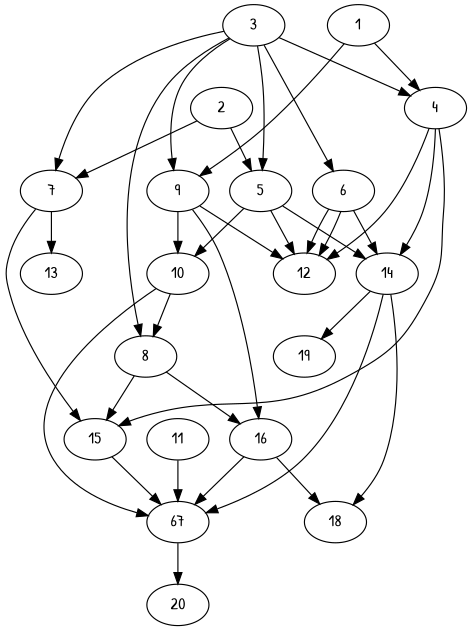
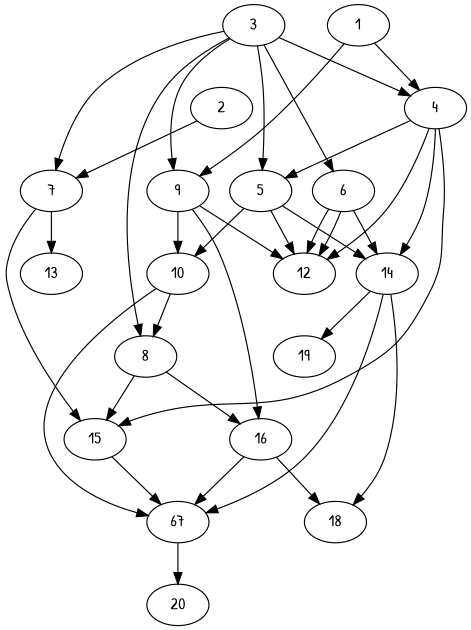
(237, 141) -> (353, 147)
(178, 439) -> none
